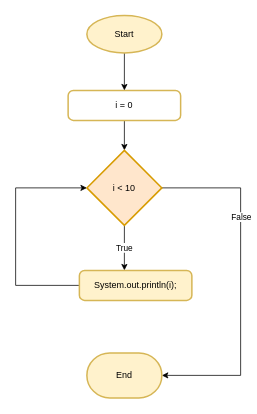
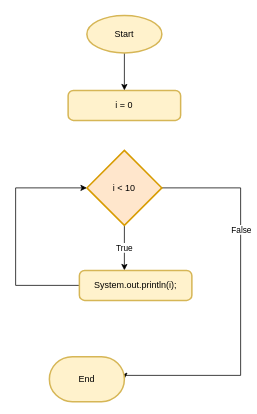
(124, 105) -> (124, 105)
(124, 132) -> none
(124, 375) -> (87, 379)
